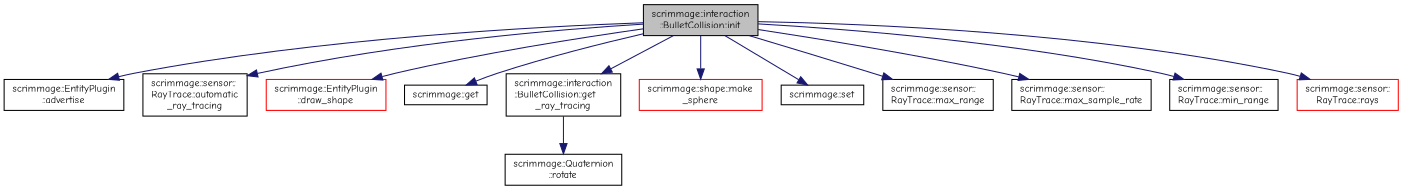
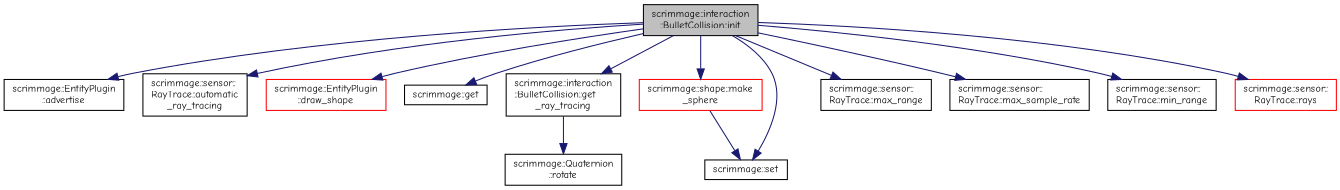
none -> (722, 131)
